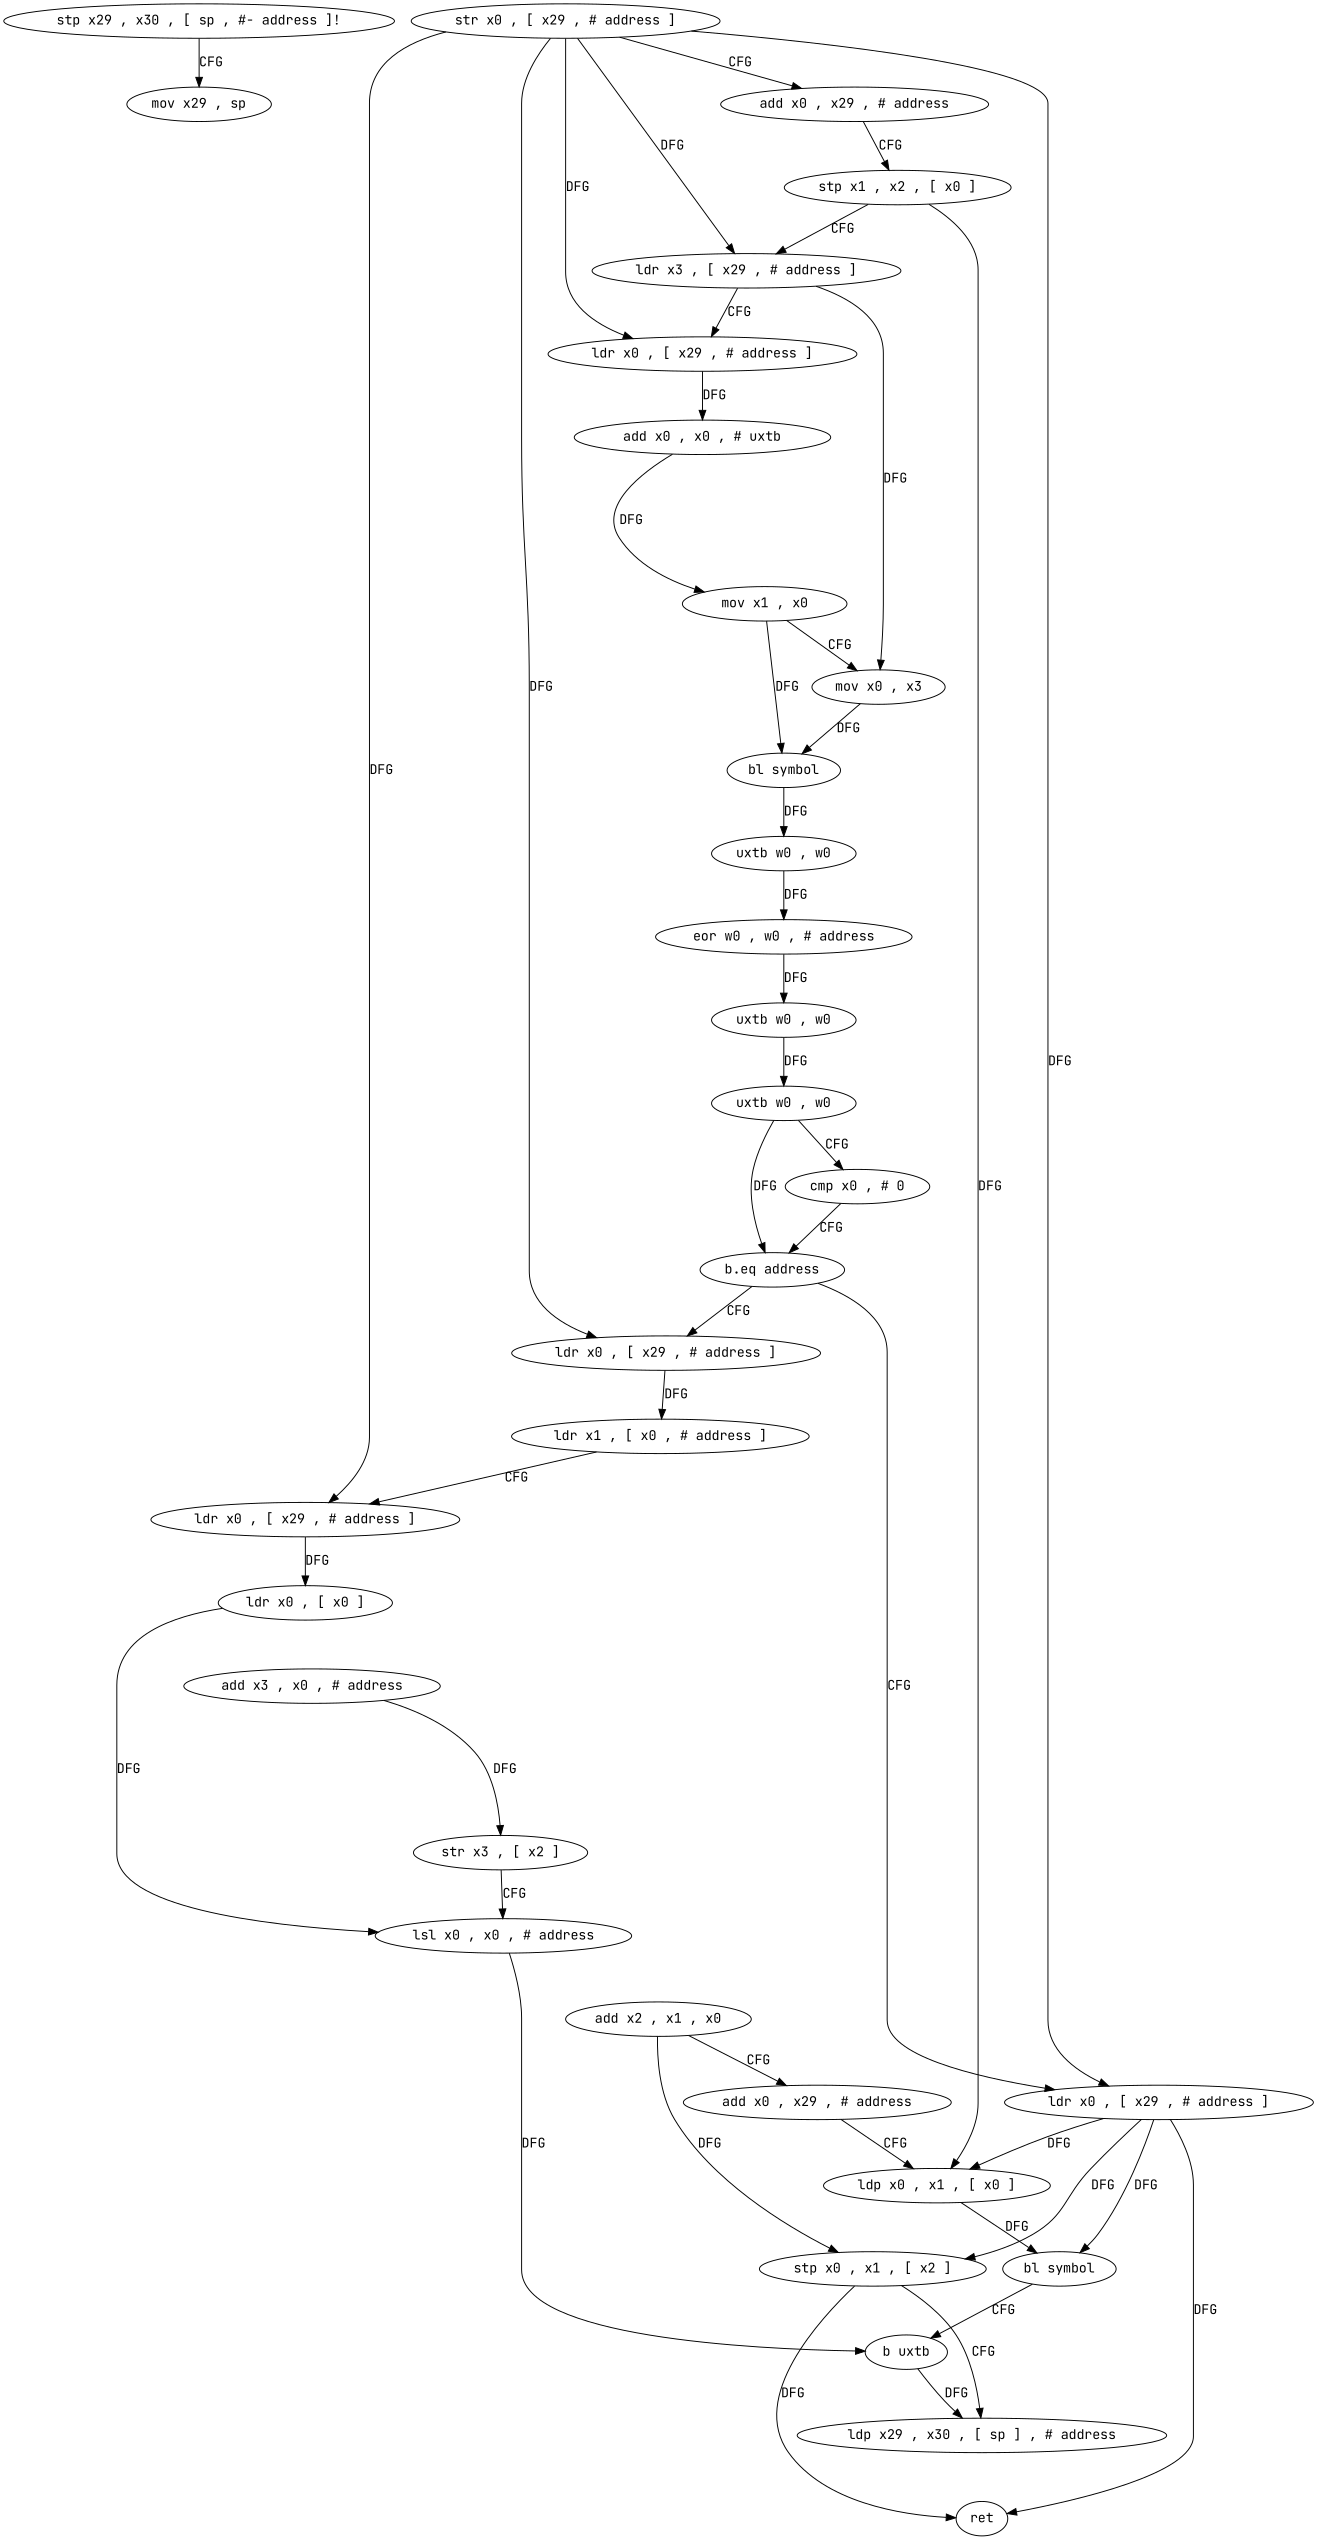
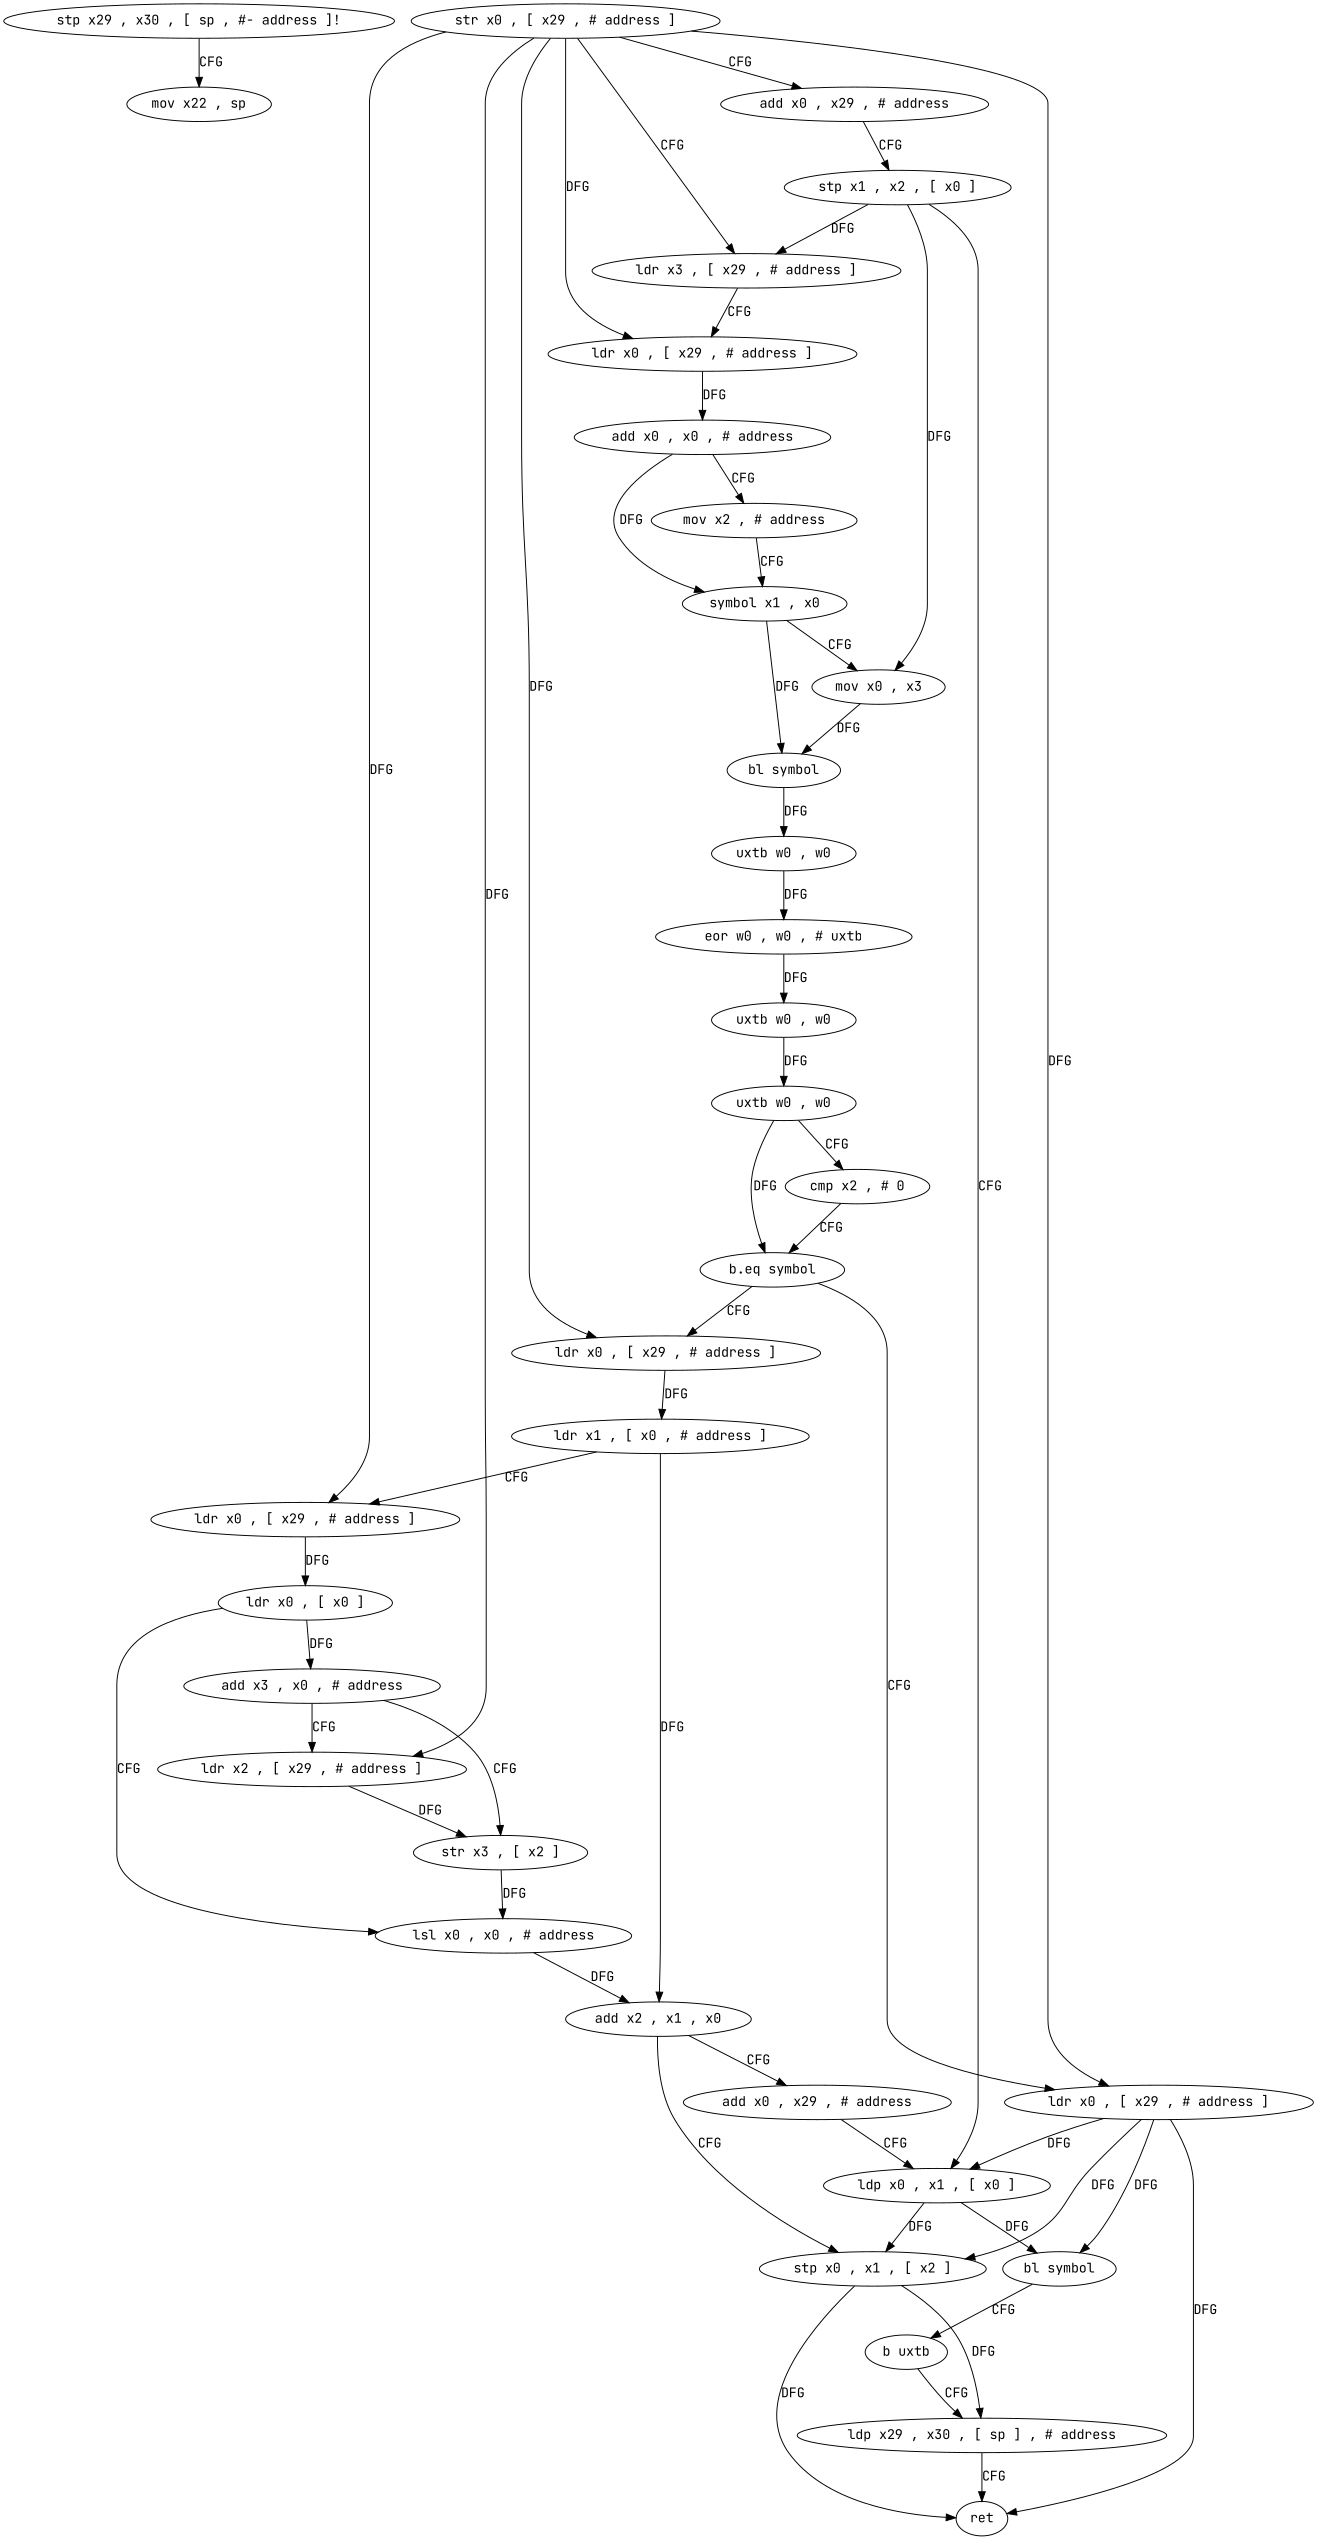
(199, 104) -> (199, 104)
(672, 146) -> (672, 146)
(843, 229) -> (843, 229)
(702, 437) -> (702, 437)
(883, 456) -> (927, 436)
none -> (754, 521)
(765, 604) -> (765, 604)
(784, 937) -> (784, 937)
(857, 1187) -> (857, 1187)
(990, 1187) -> (990, 1187)
(772, 1270) -> (772, 1270)
none -> (308, 1640)
none -> (660, 1723)
(129, 1769) -> (129, 1769)
none -> (312, 1769)
(505, 1769) -> (505, 1769)
(514, 1894) -> (514, 1894)
(710, 2144) -> (710, 2144)
none -> (908, 2223)
(530, 2288) -> (577, 1975)
(983, 2352) -> (983, 2352)
(957, 2394) -> (957, 2394)
none -> (982, 2472)
